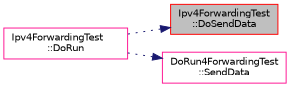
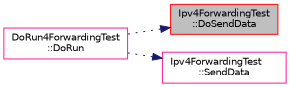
(66, 43) -> (66, 43)
(224, 68) -> (224, 68)
